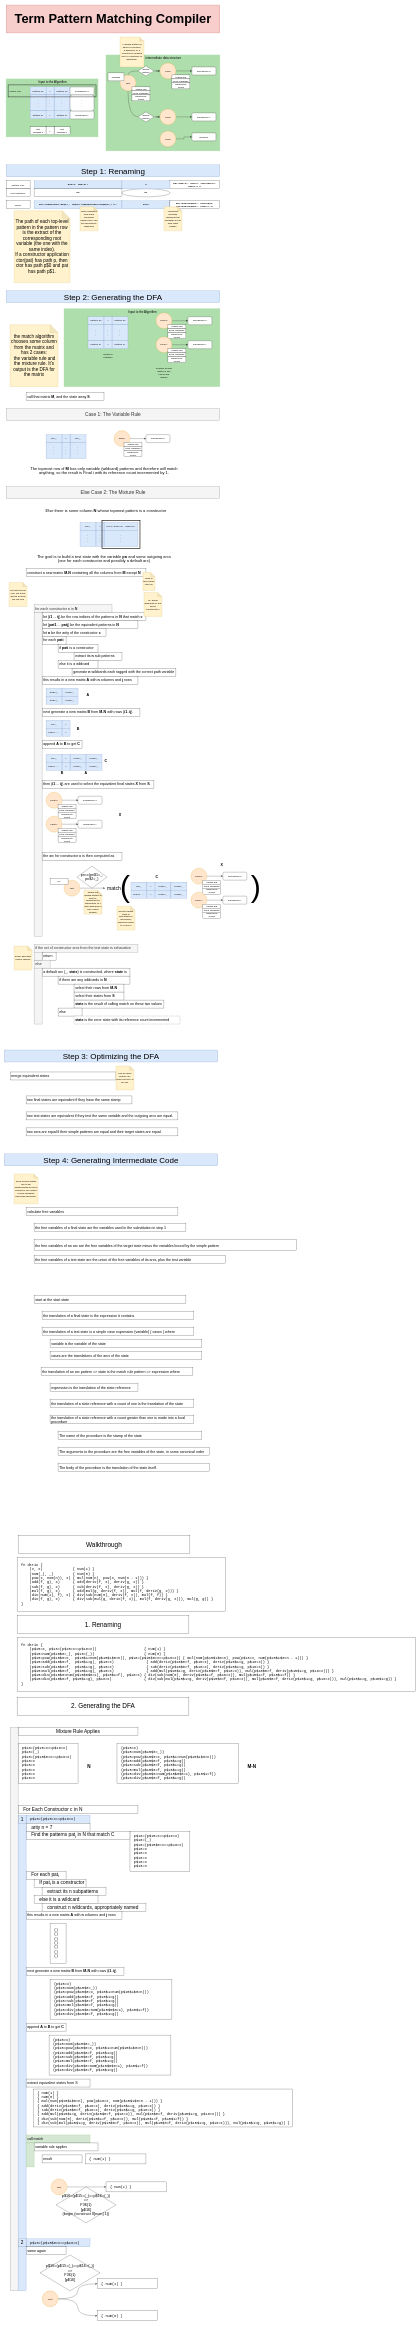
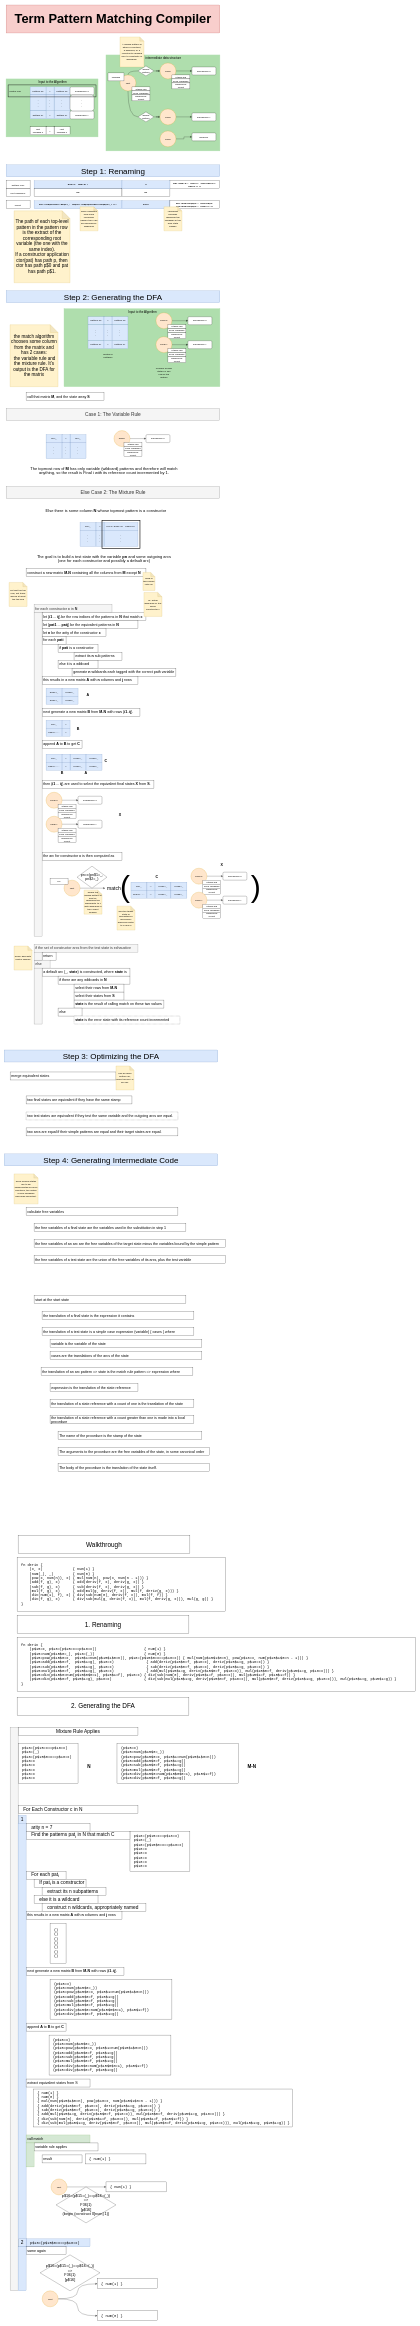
(146, 192) -> (146, 192)
(102, 1116) -> (102, 1116)
(166, 1246) -> (130, 1244)
(58, 1820) -> none
